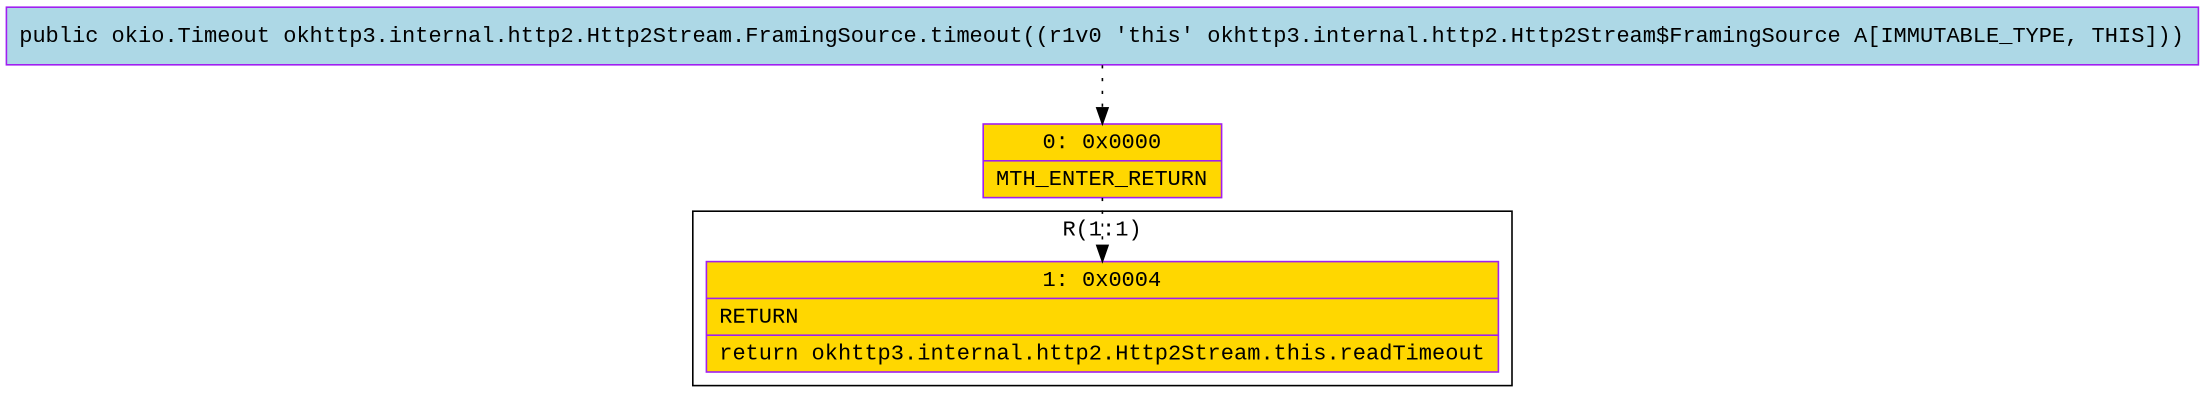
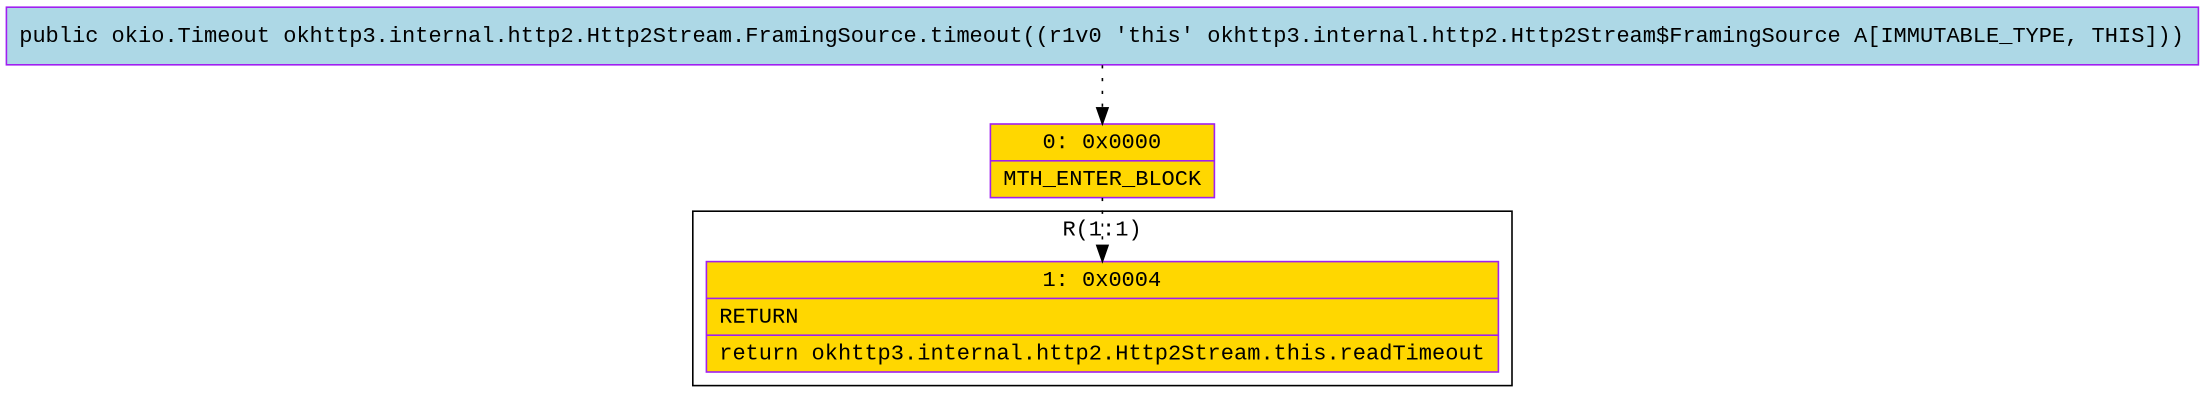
(1102, 178) -> (1102, 178)
